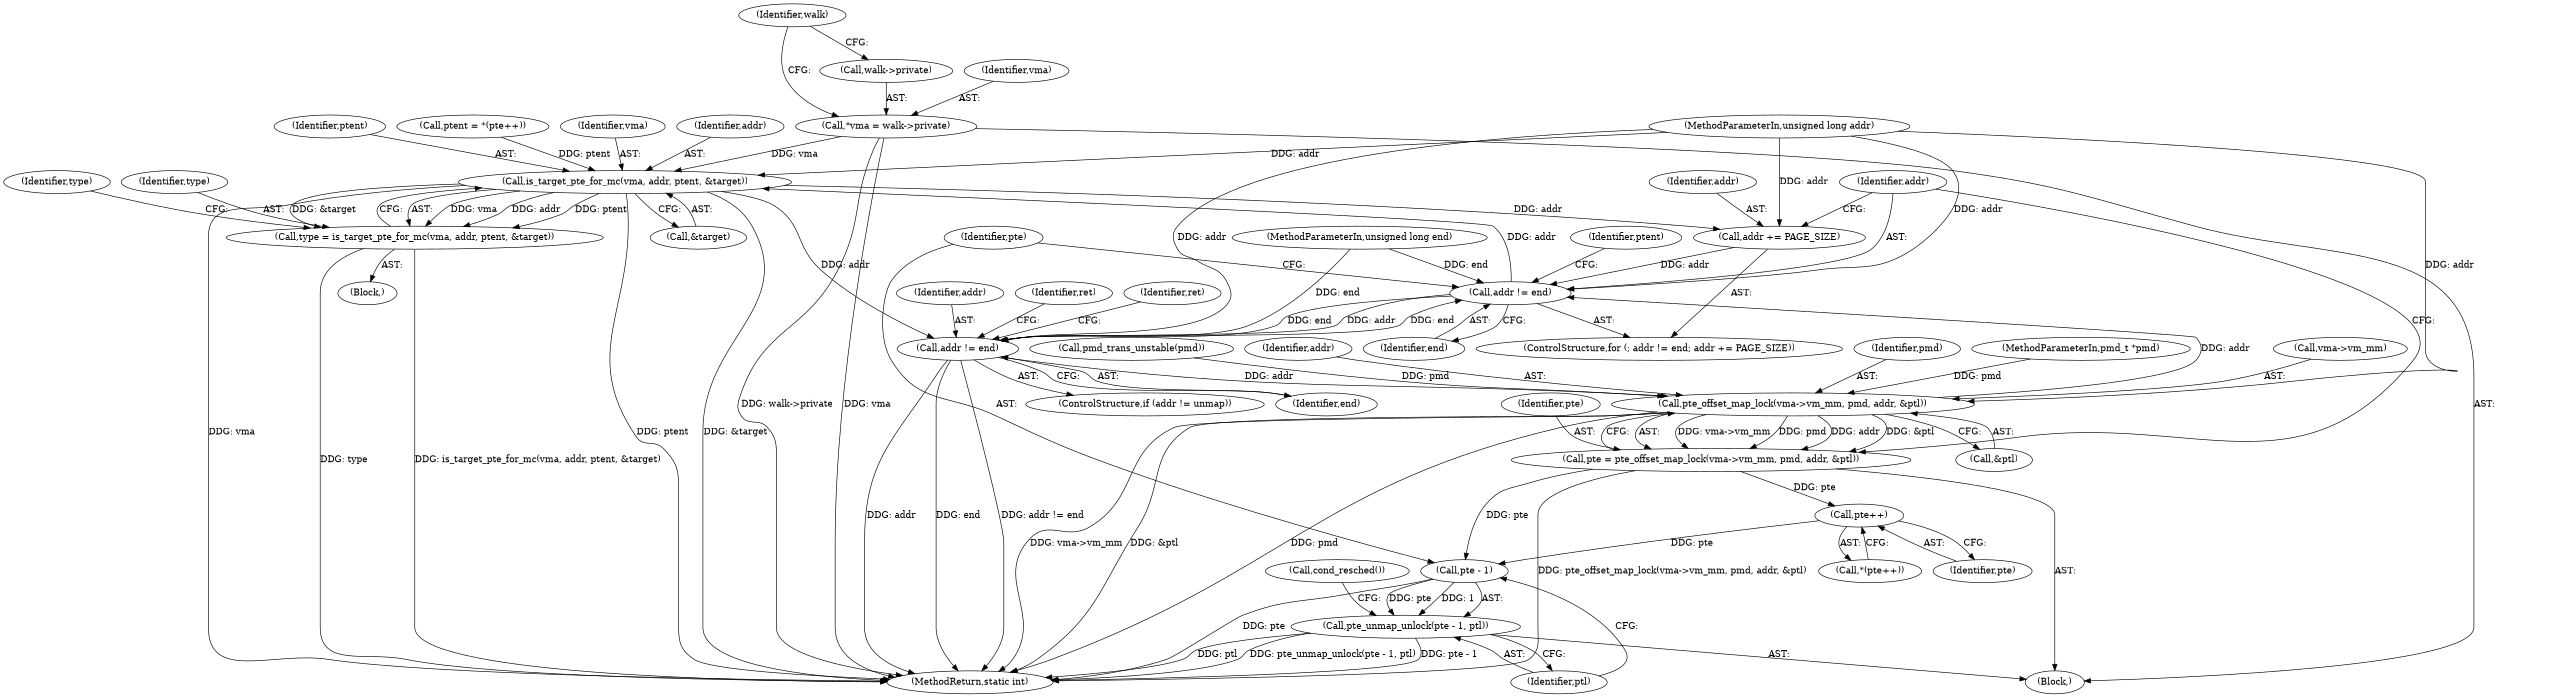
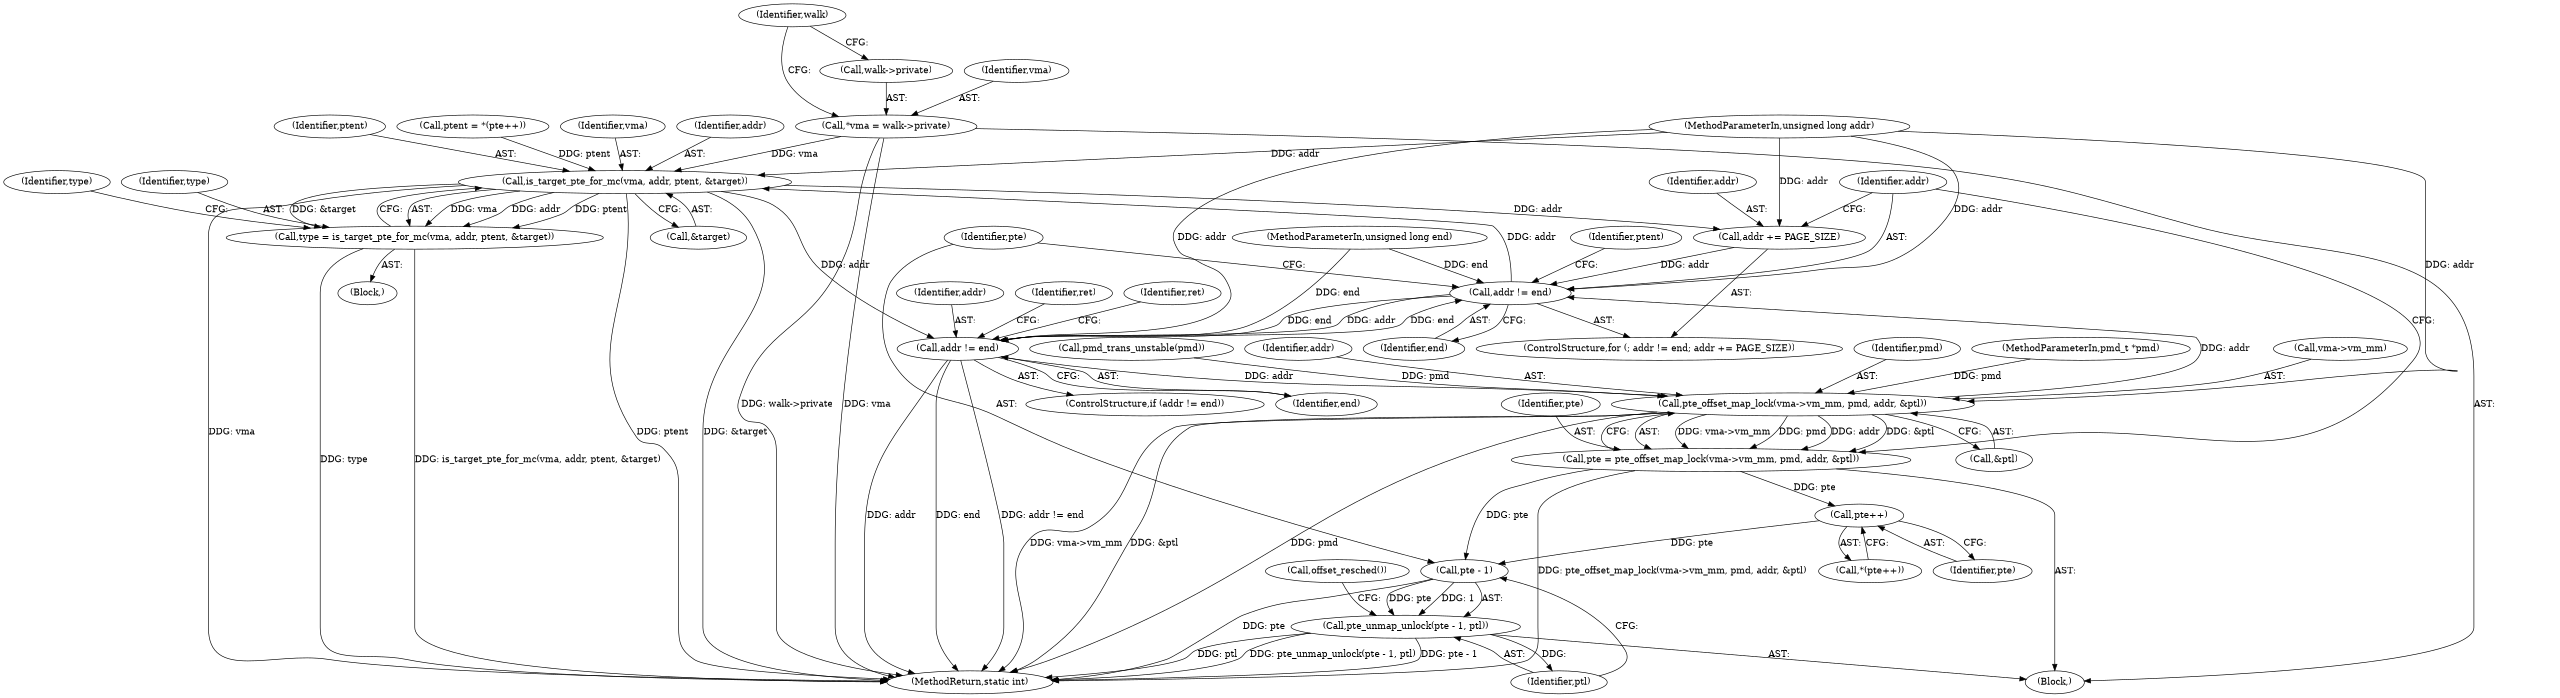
(1145, 404) -> (1145, 404)
(1337, 571) -> (1337, 571)
(1556, 655) -> (1556, 655)
